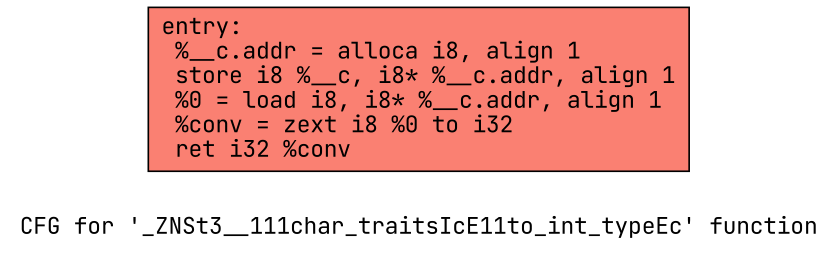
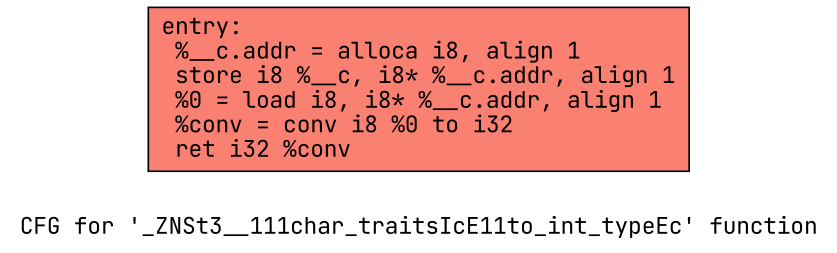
(338, 125) -> (338, 125)
